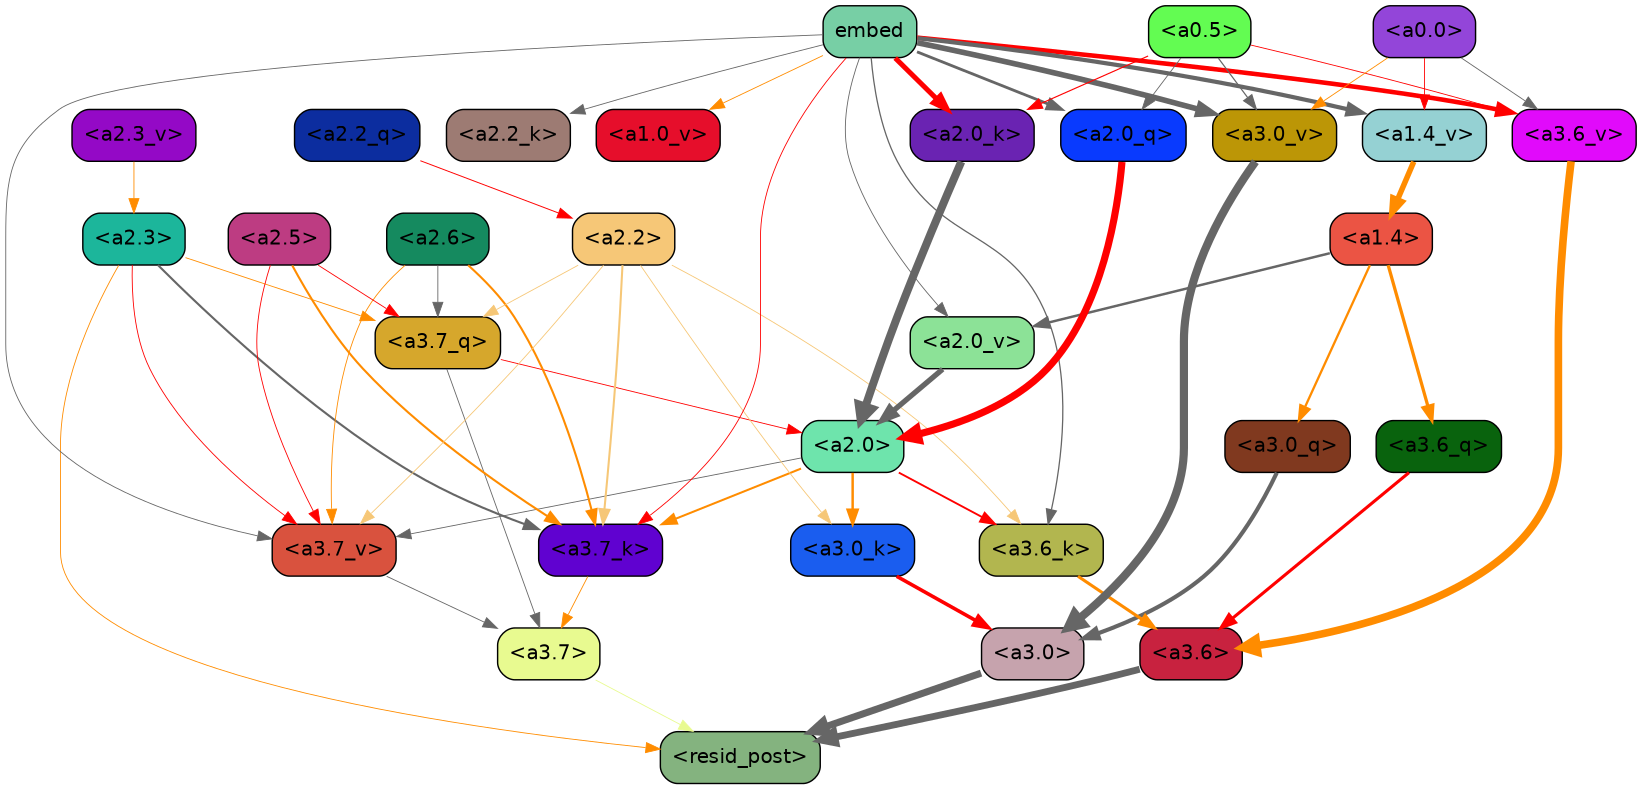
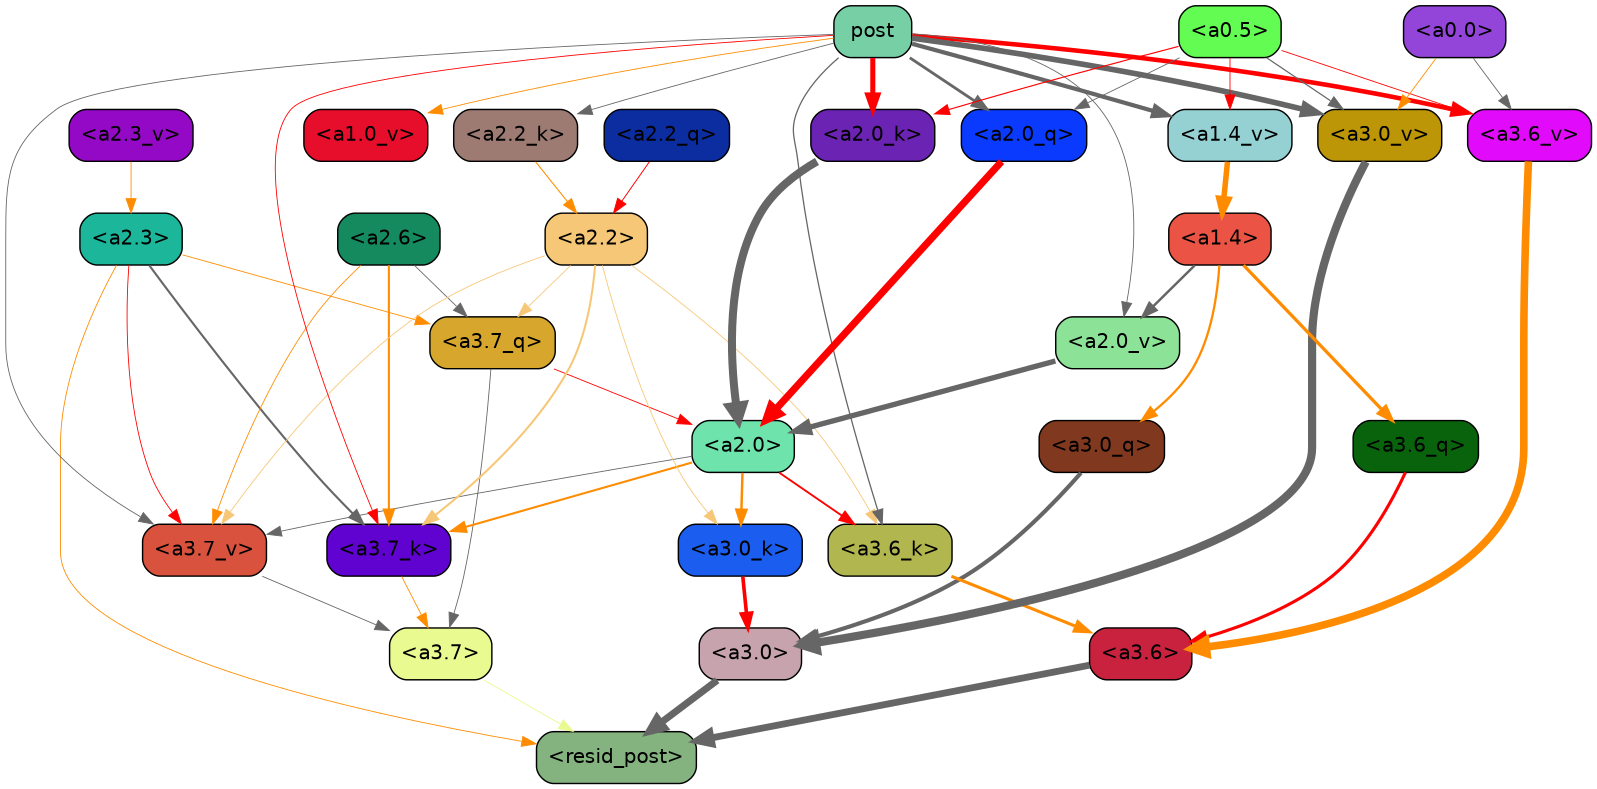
(870, 32) -> (873, 32)
(1424, 76) -> (1230, 79)
none -> (551, 182)
(279, 239) -> none
